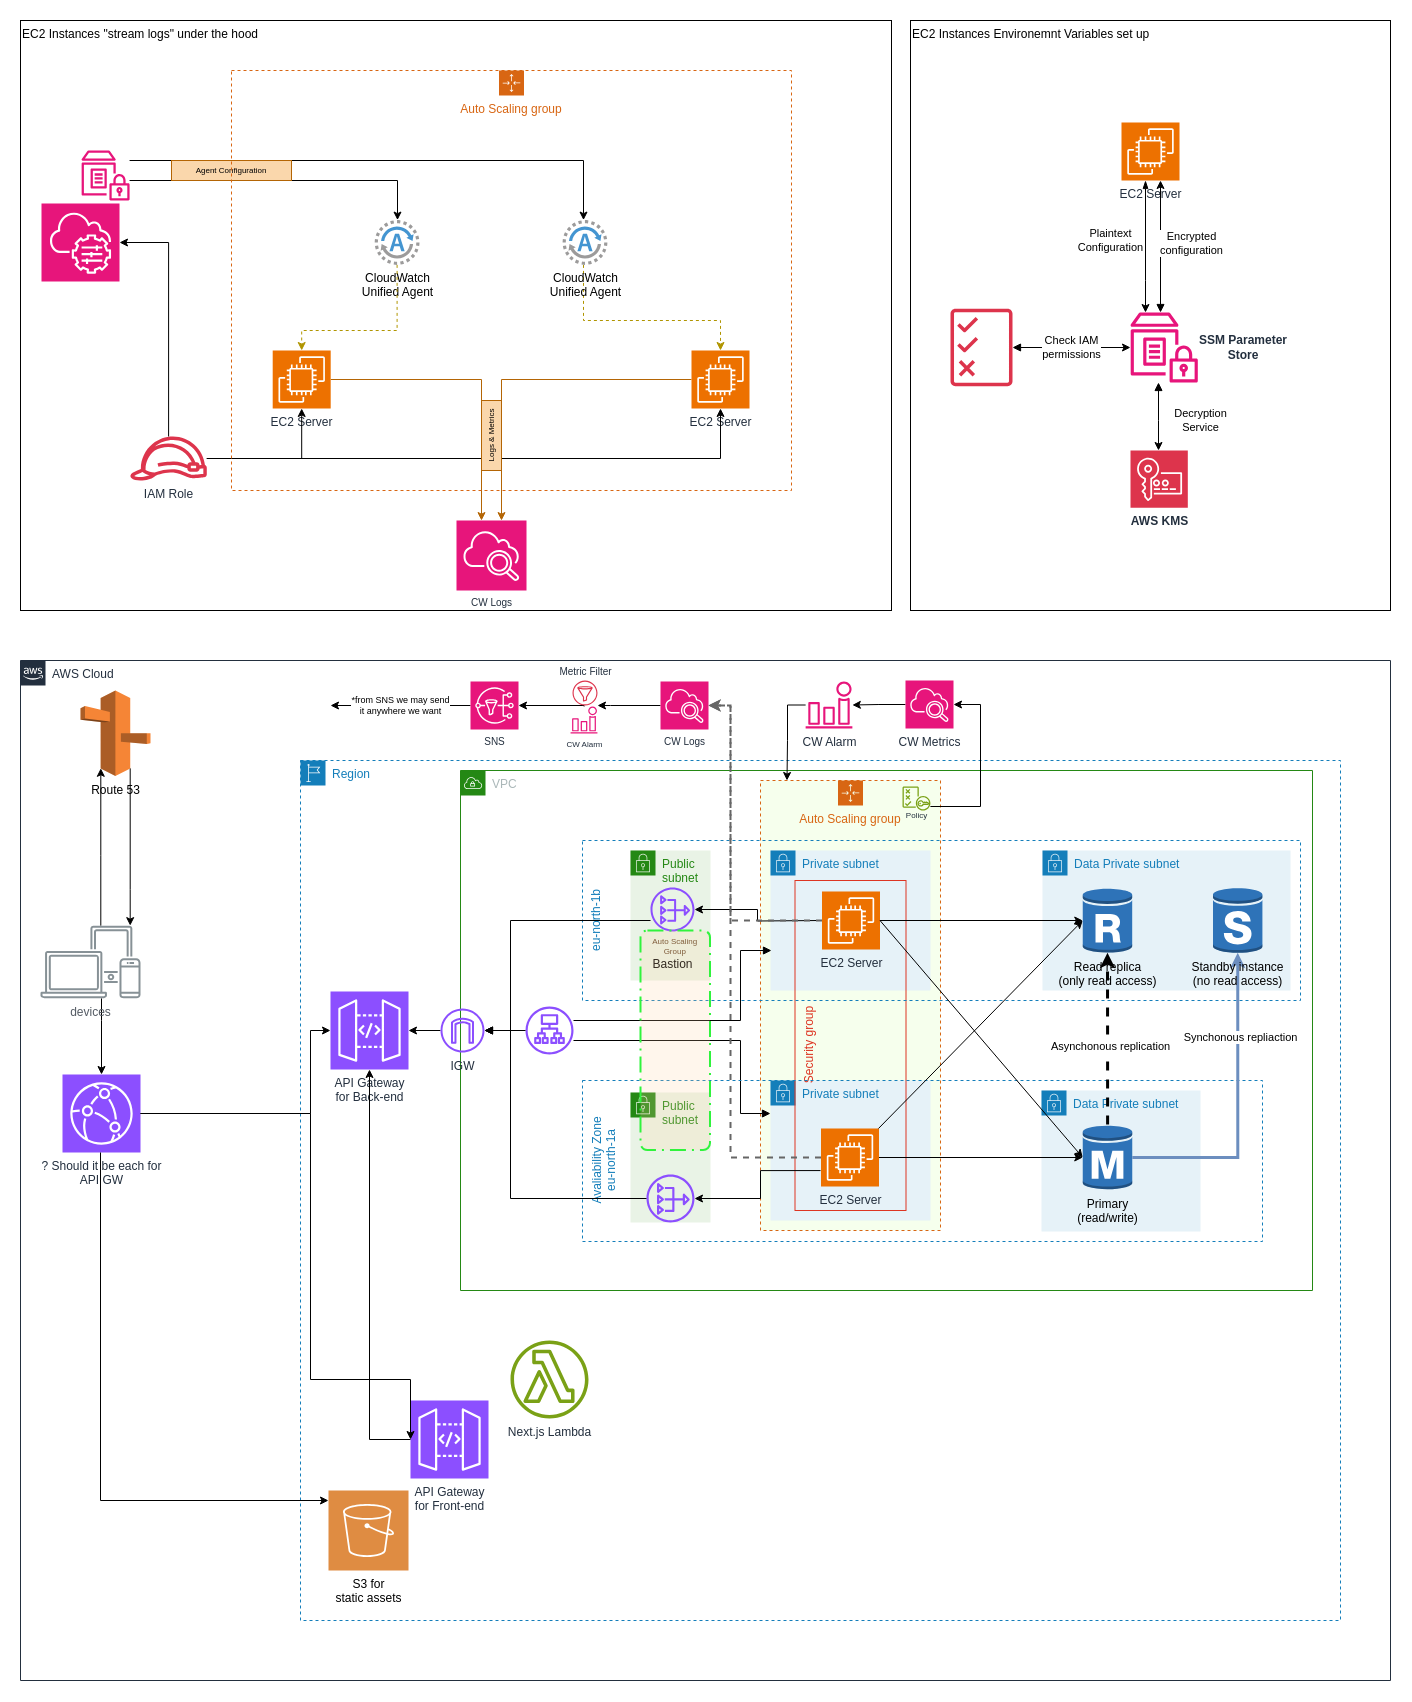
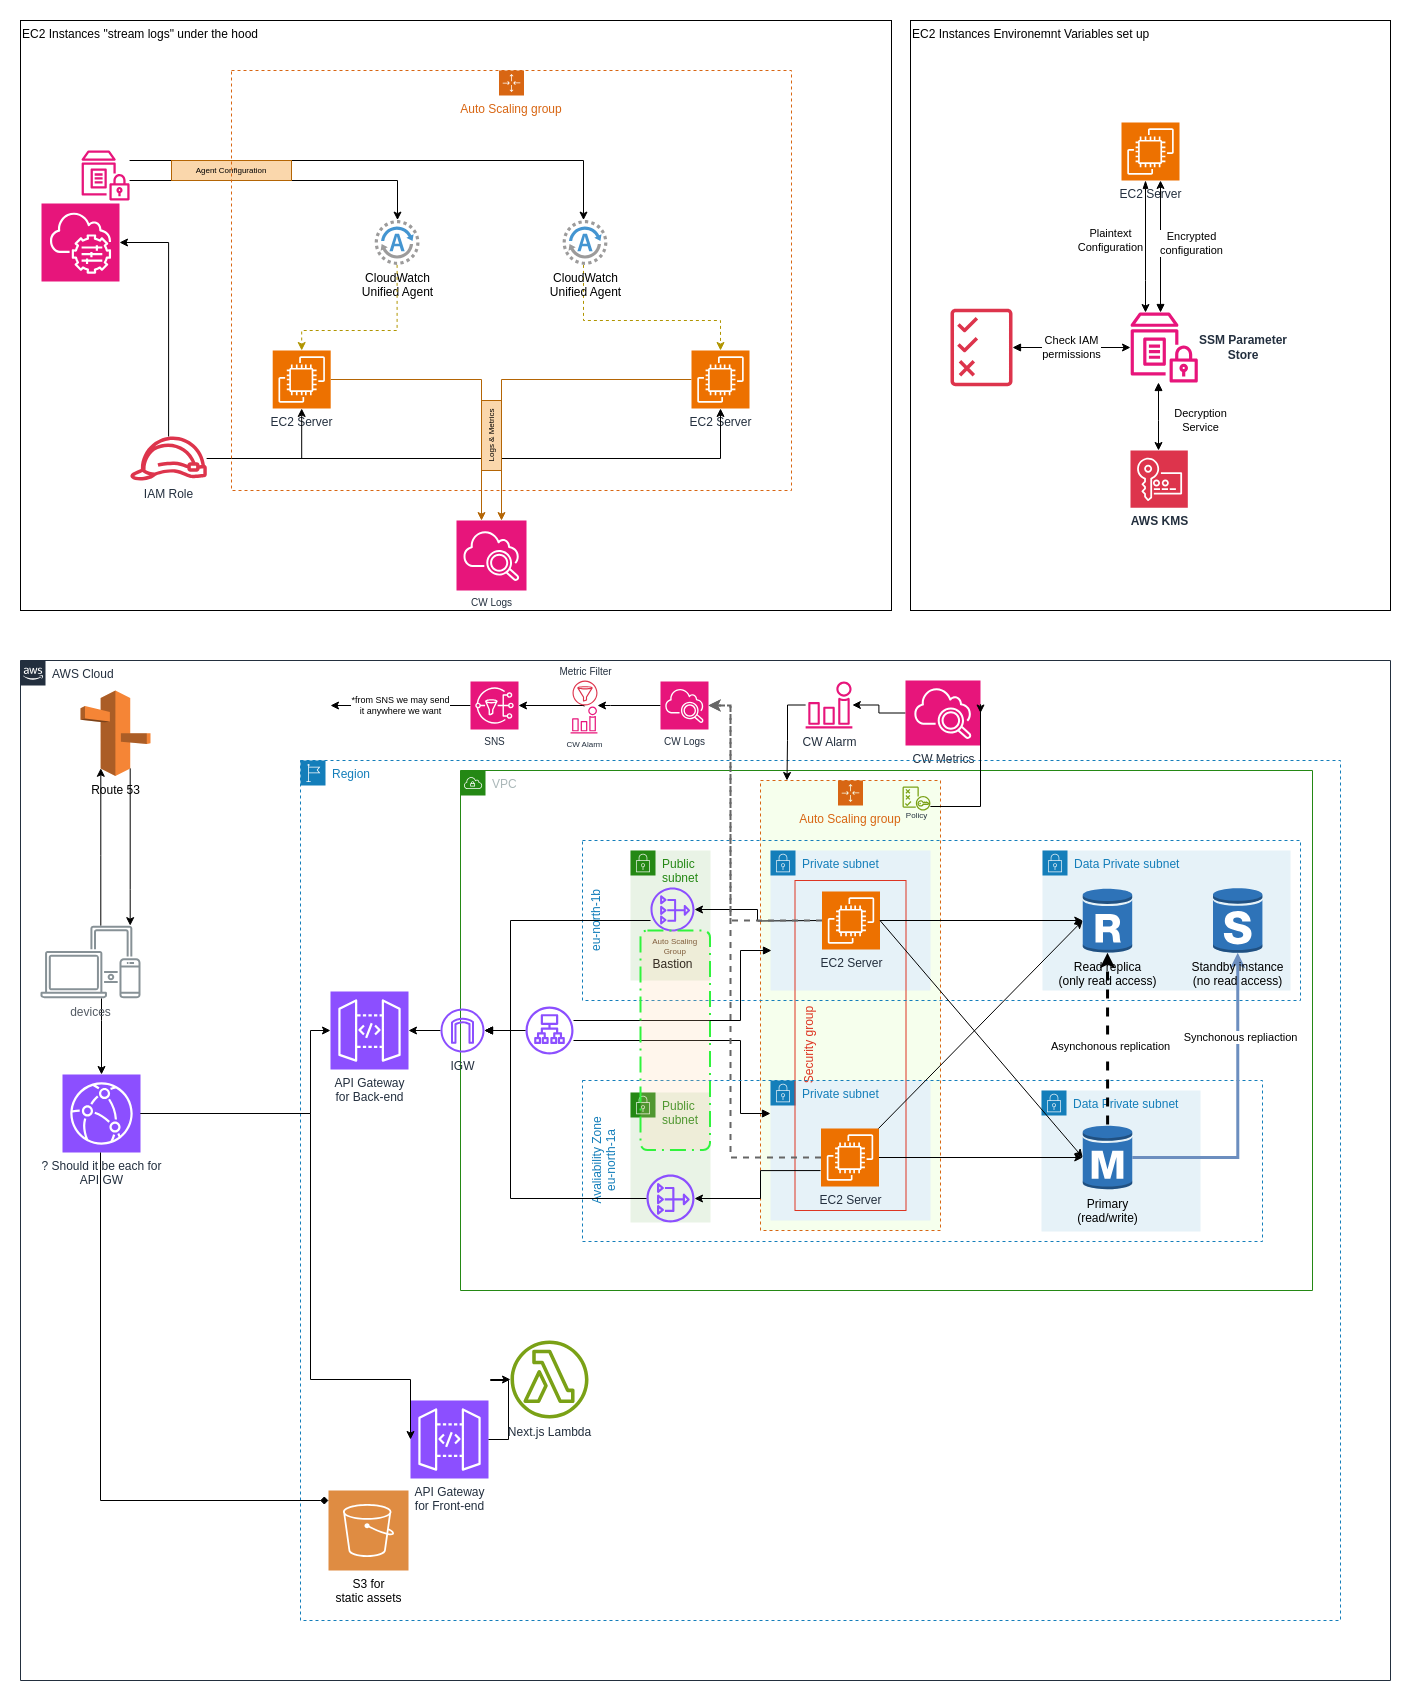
(930, 705) -> (943, 713)
(370, 1278) -> (509, 1405)
(320, 1501) -> (320, 1501)
